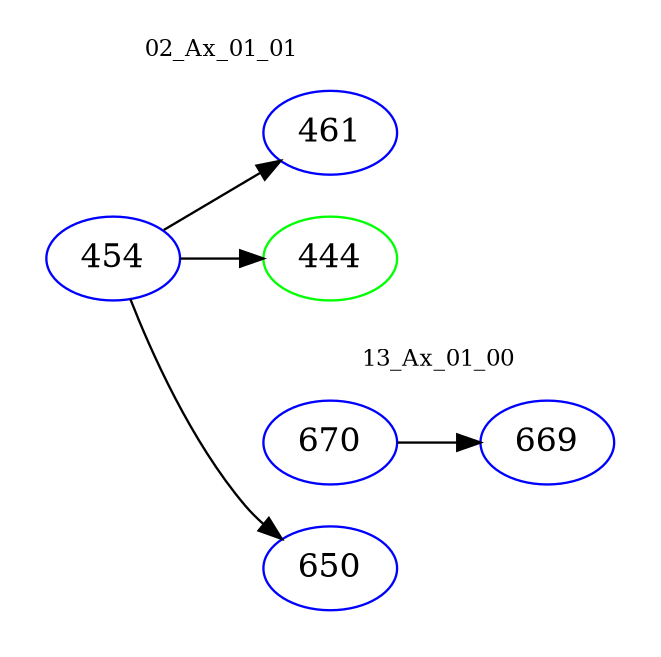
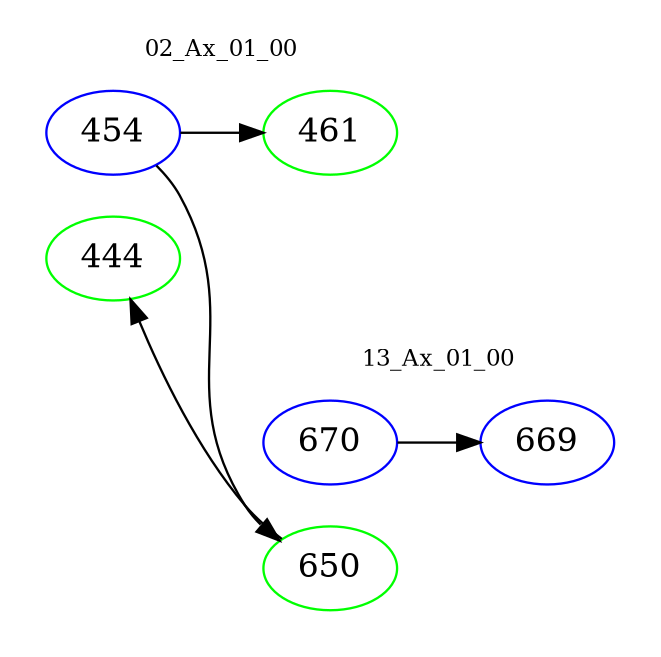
(222, 50) -> (222, 50)
(330, 133) -> (330, 133)
(210, 259) -> (198, 439)
(330, 568) -> (330, 568)
